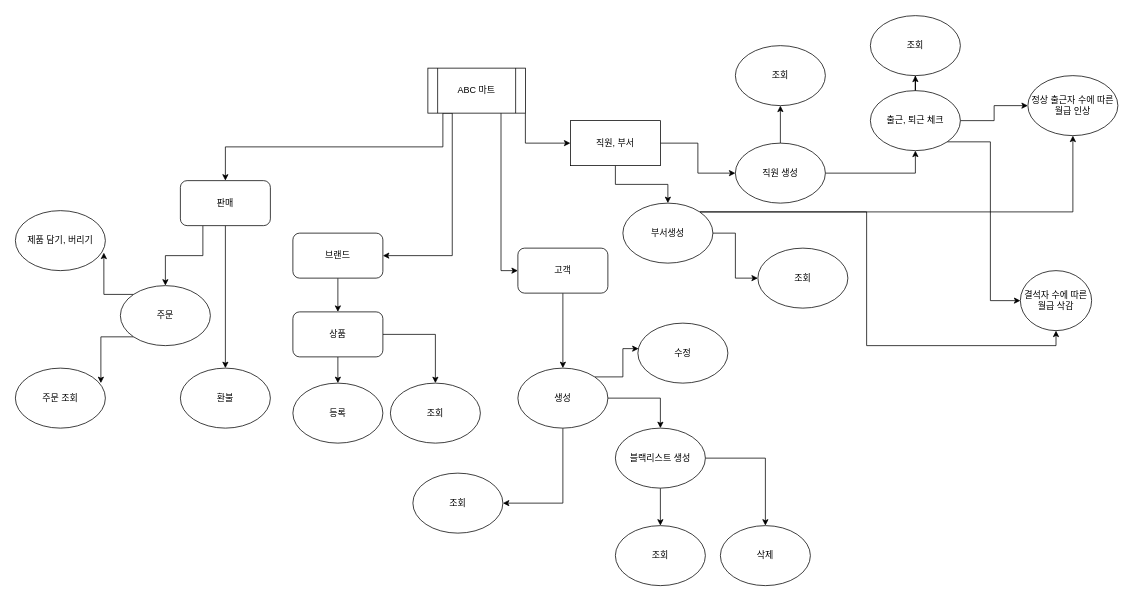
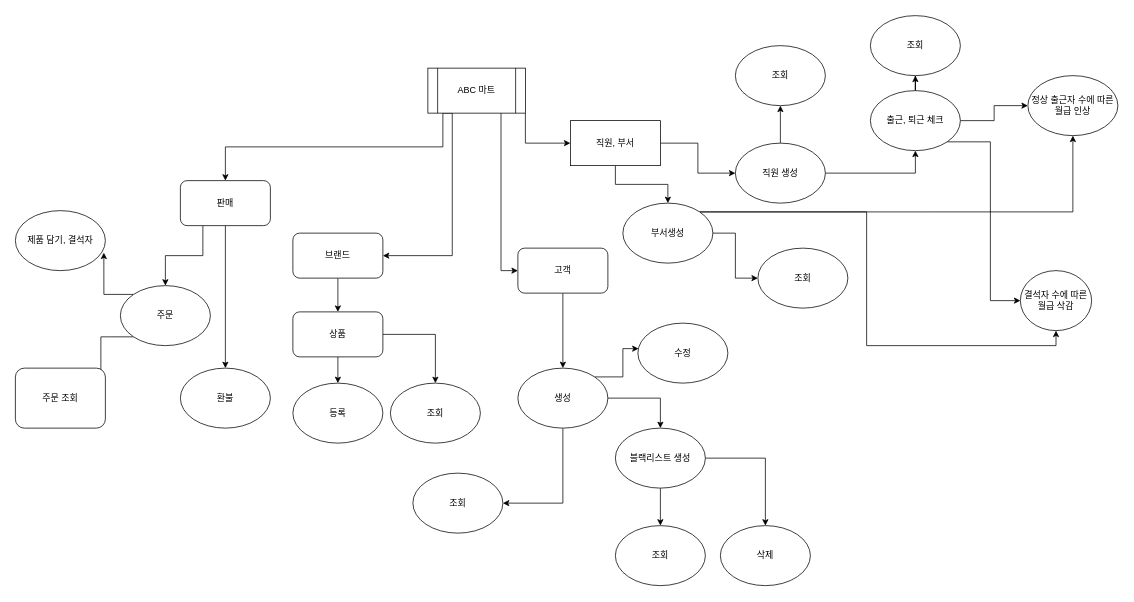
(60, 240) -> (60, 240)
(60, 398) -> (60, 398)
